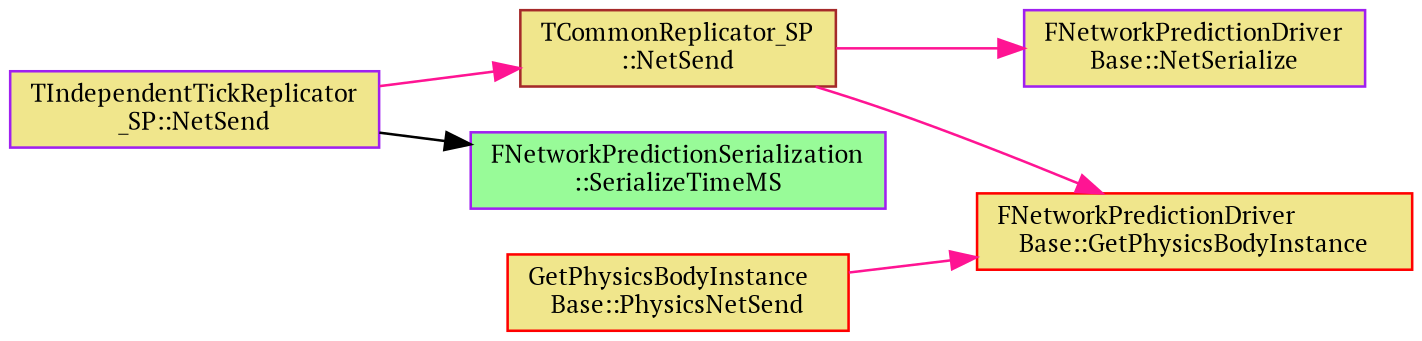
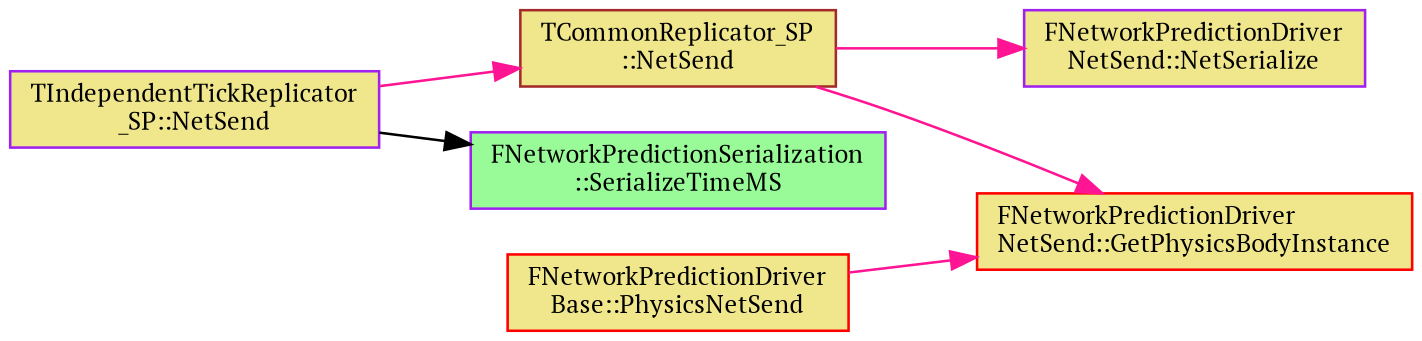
(1195, 48) -> (1195, 48)
(1195, 232) -> (1195, 232)
(678, 293) -> (678, 293)
